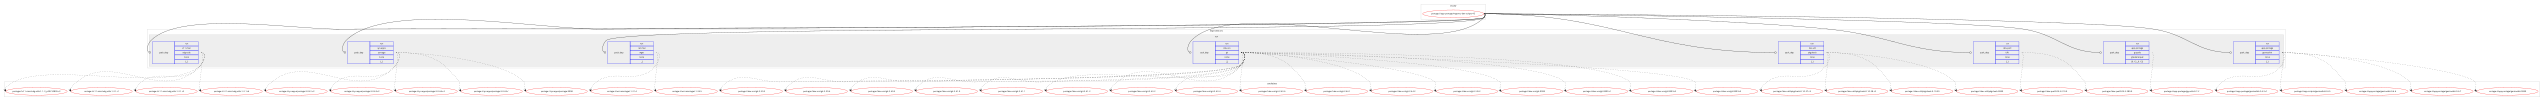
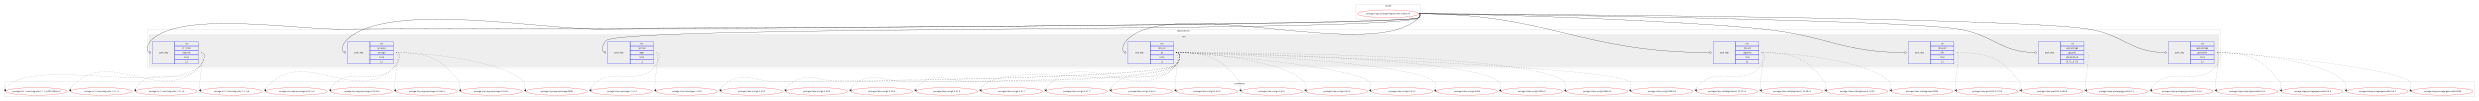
(1142, 91) -> none
